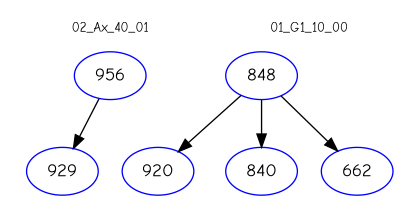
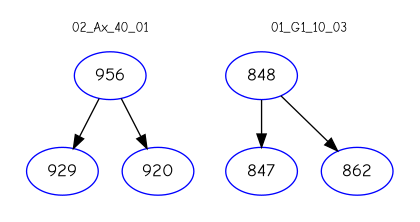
(309, 29) -> (309, 29)
(224, 111) -> (131, 118)
(262, 171) -> (262, 171)
(357, 171) -> (357, 171)
